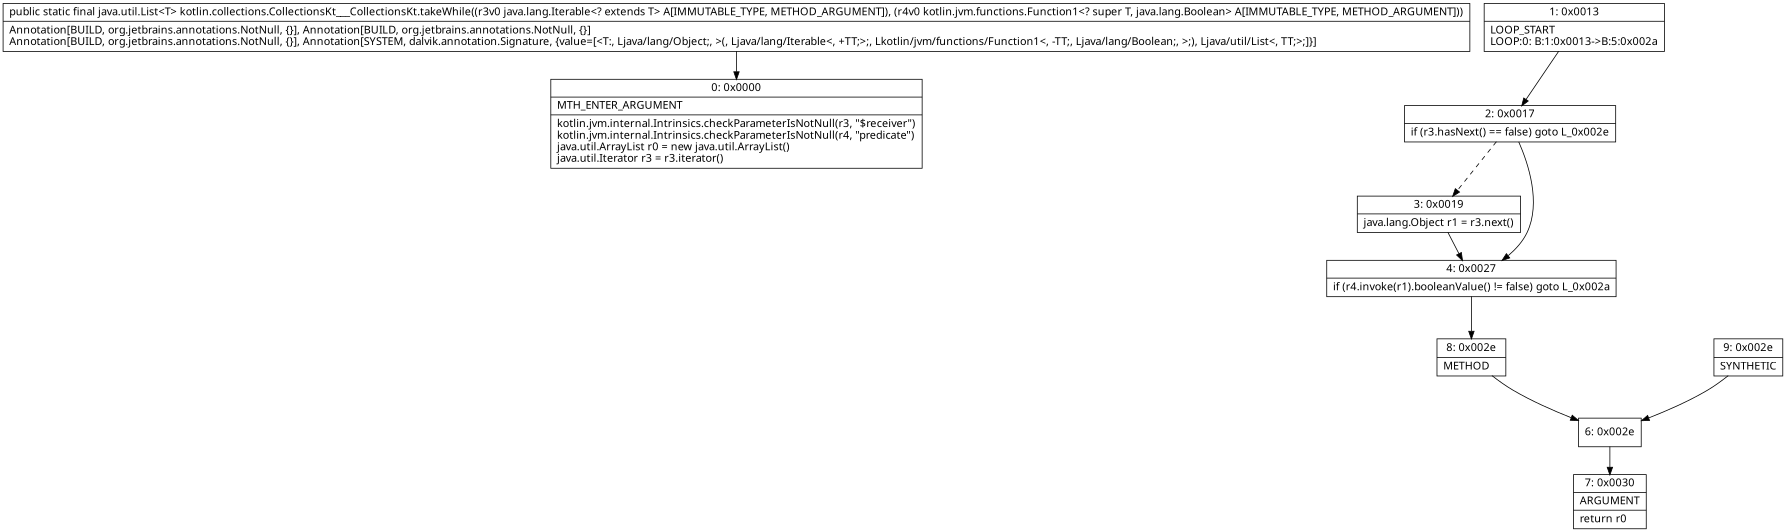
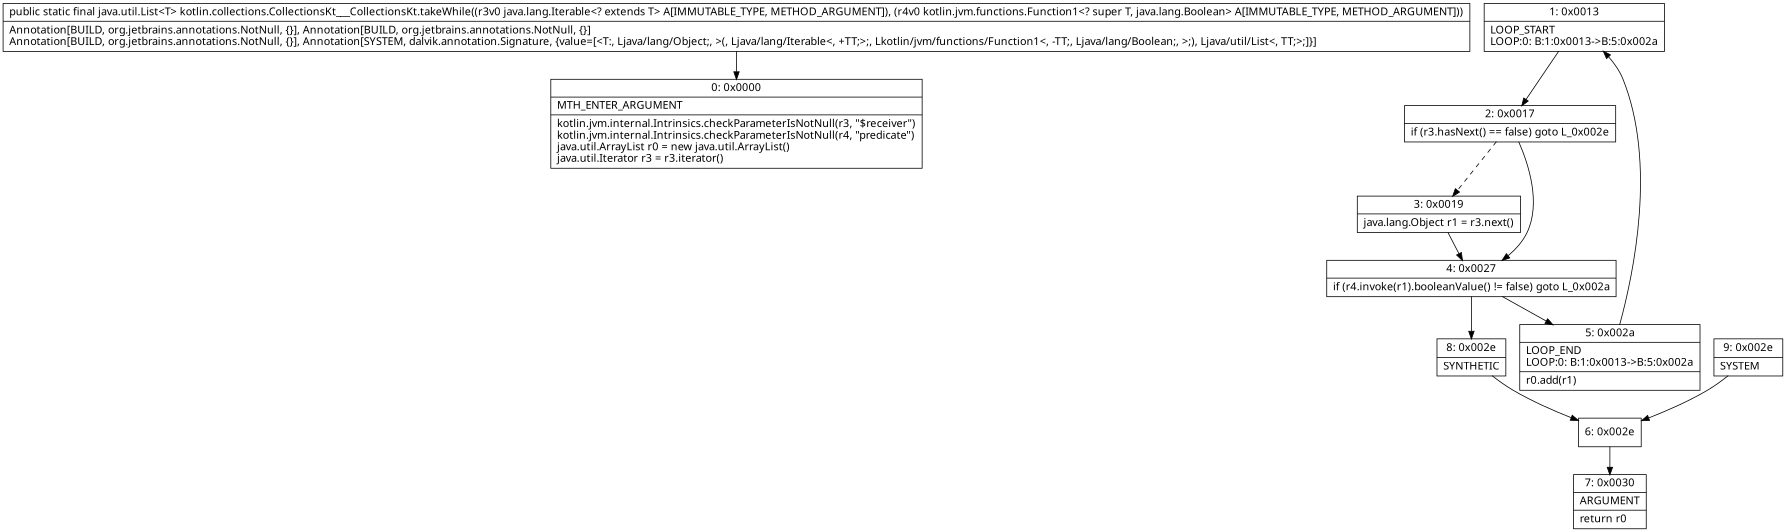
none -> (1610, 357)
(1467, 366) -> (1471, 366)
(1748, 366) -> (1740, 366)
